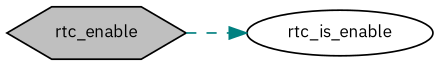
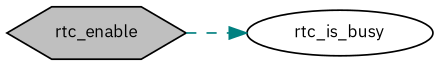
(340, 33) -> (340, 33)
